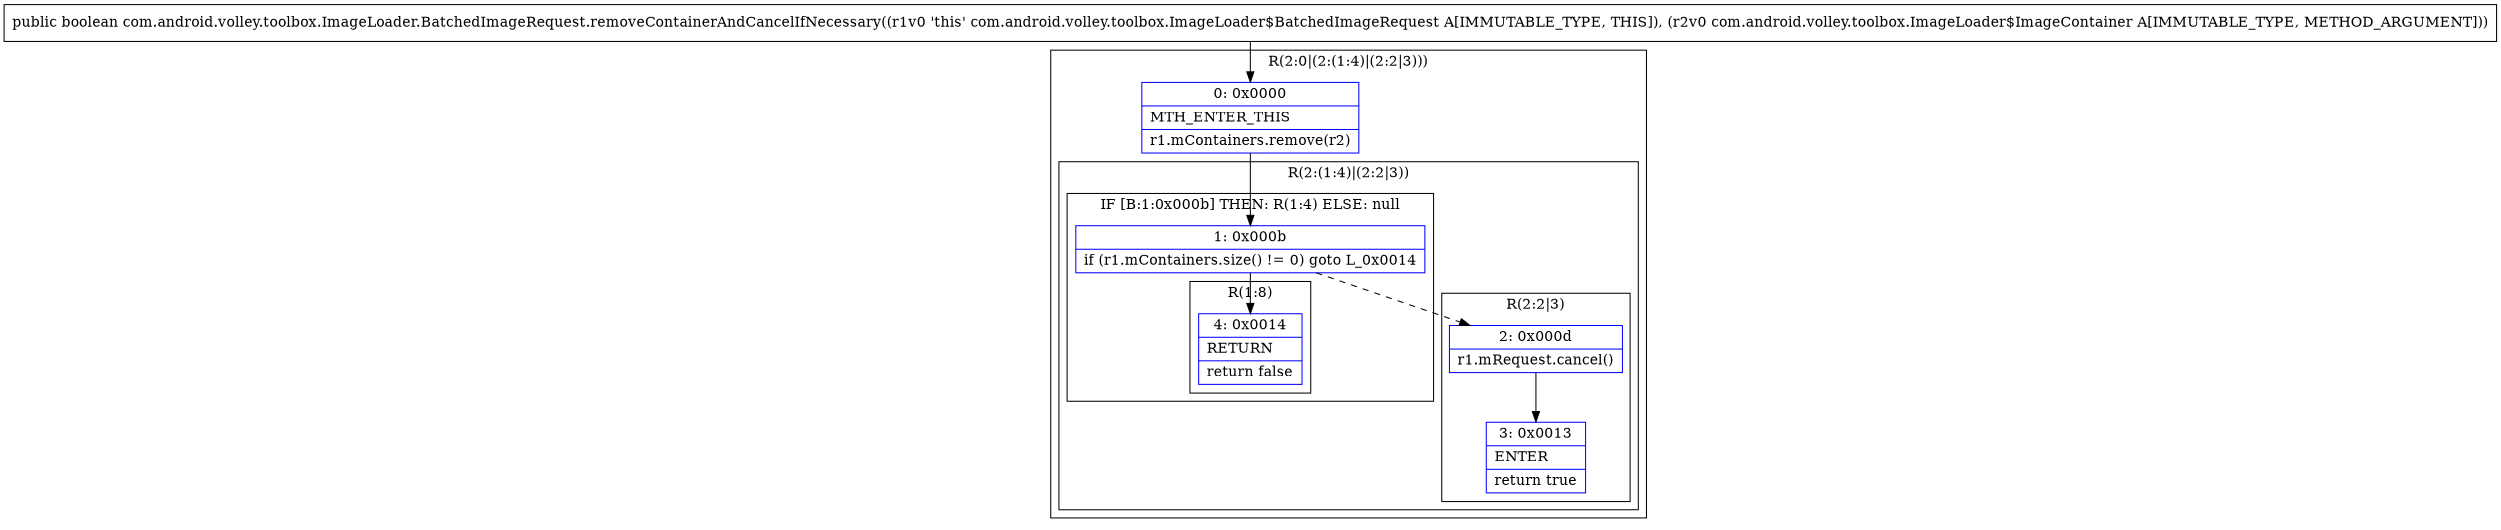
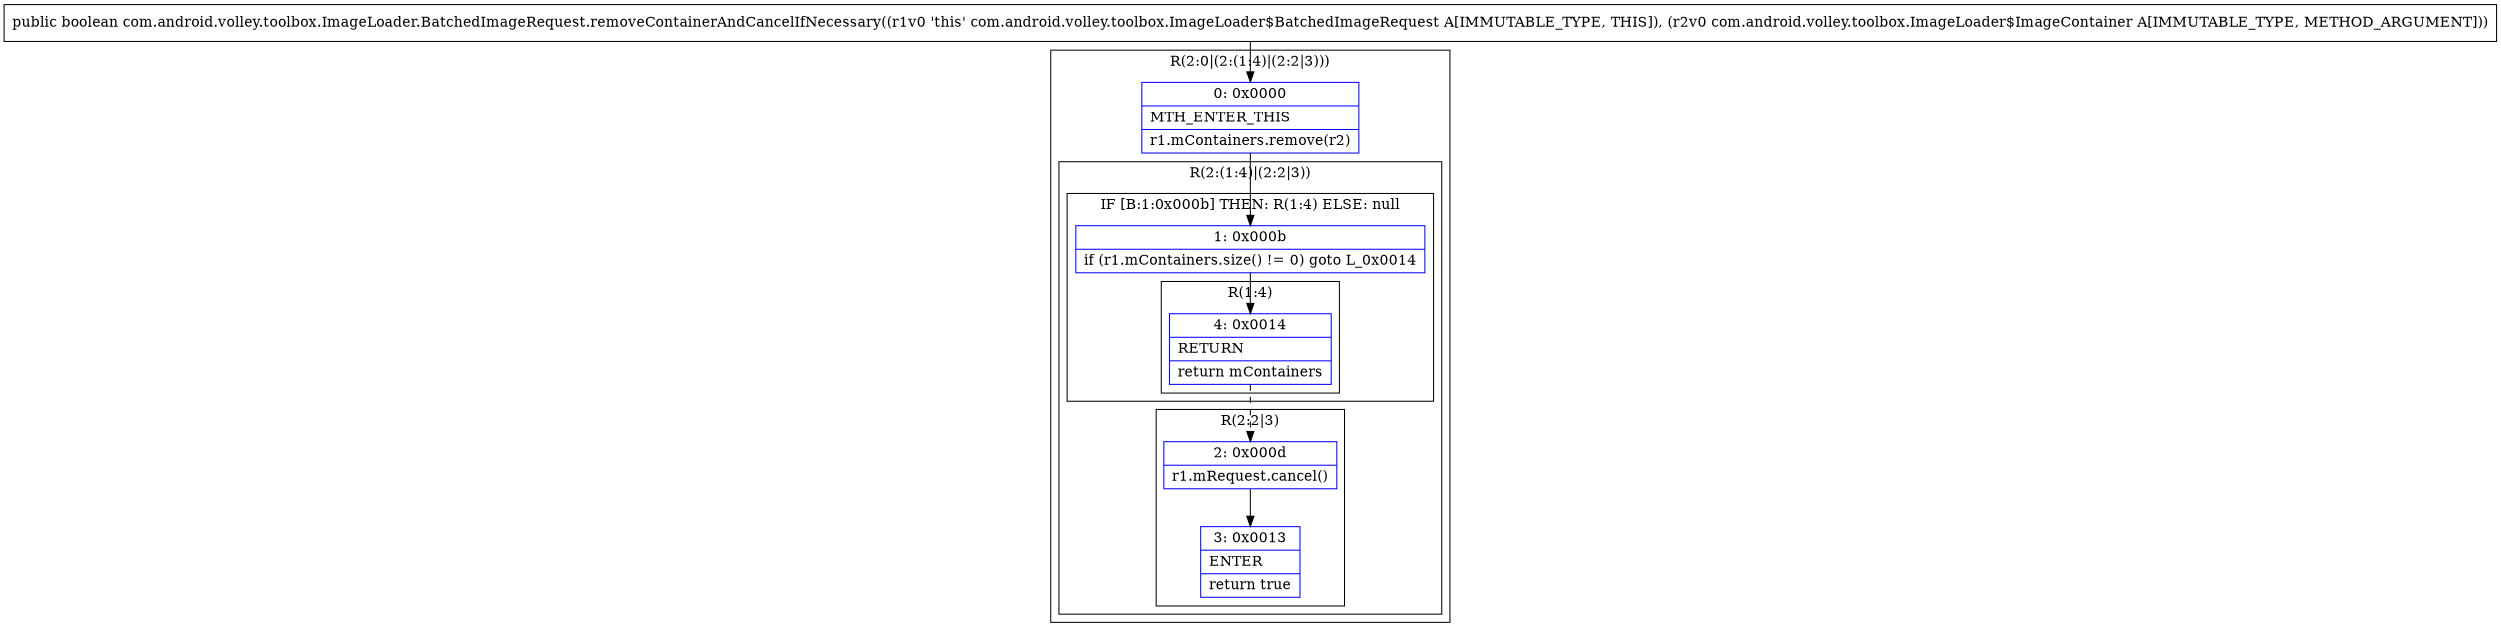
(1250, 293) -> (1250, 293)
(1388, 297) -> (1250, 416)
(1250, 372) -> (1250, 372)
